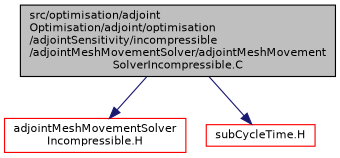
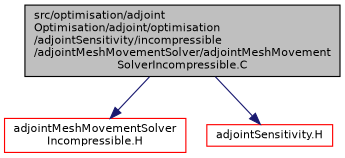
(261, 135) -> (270, 135)
